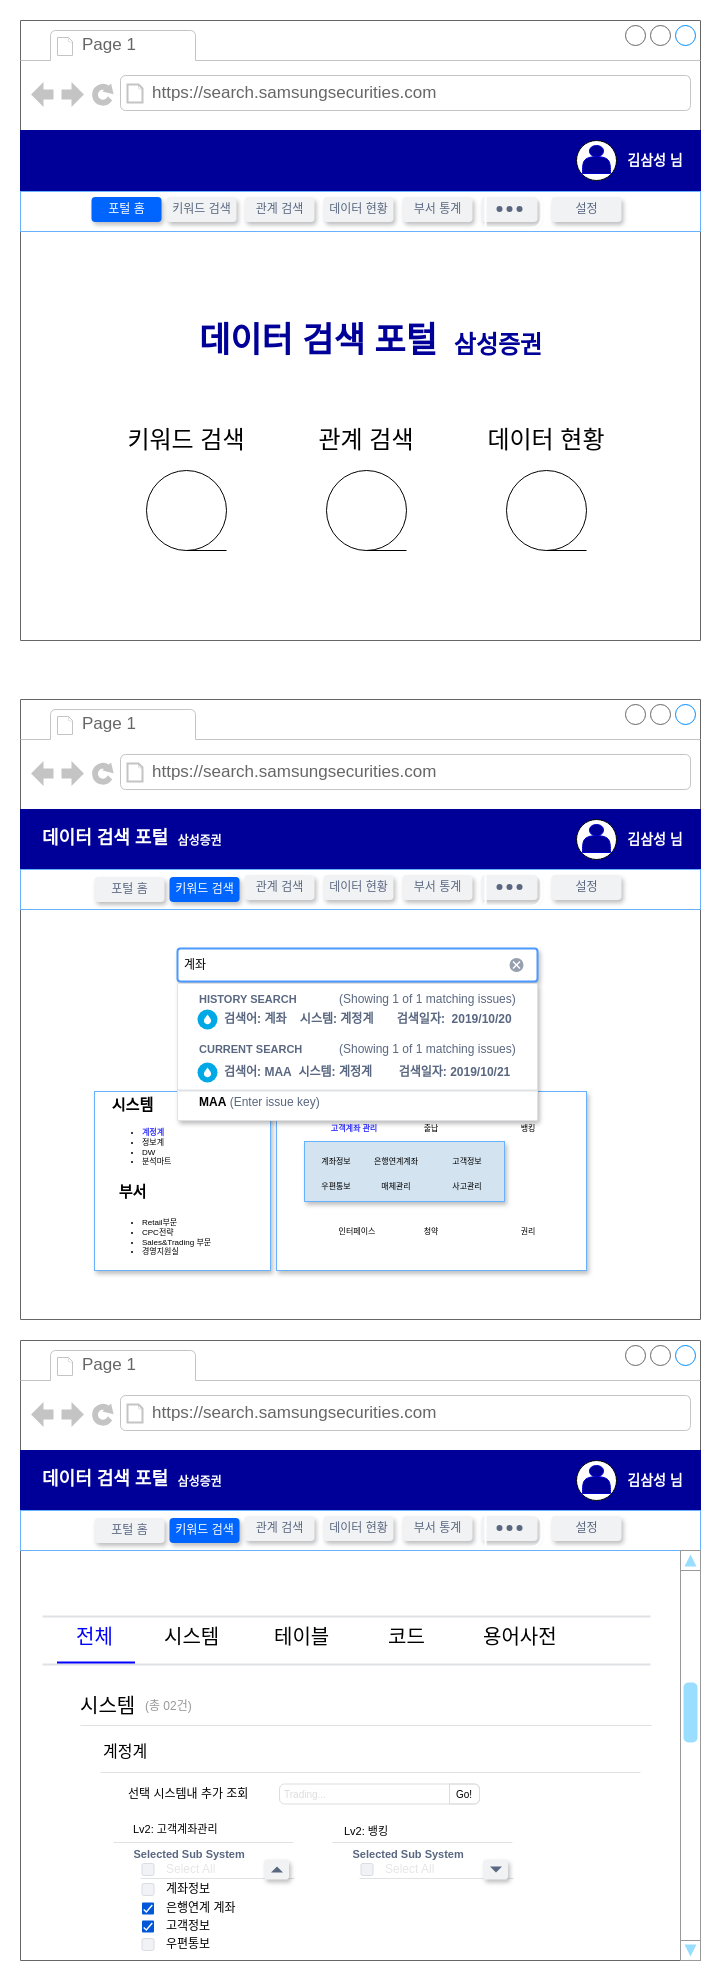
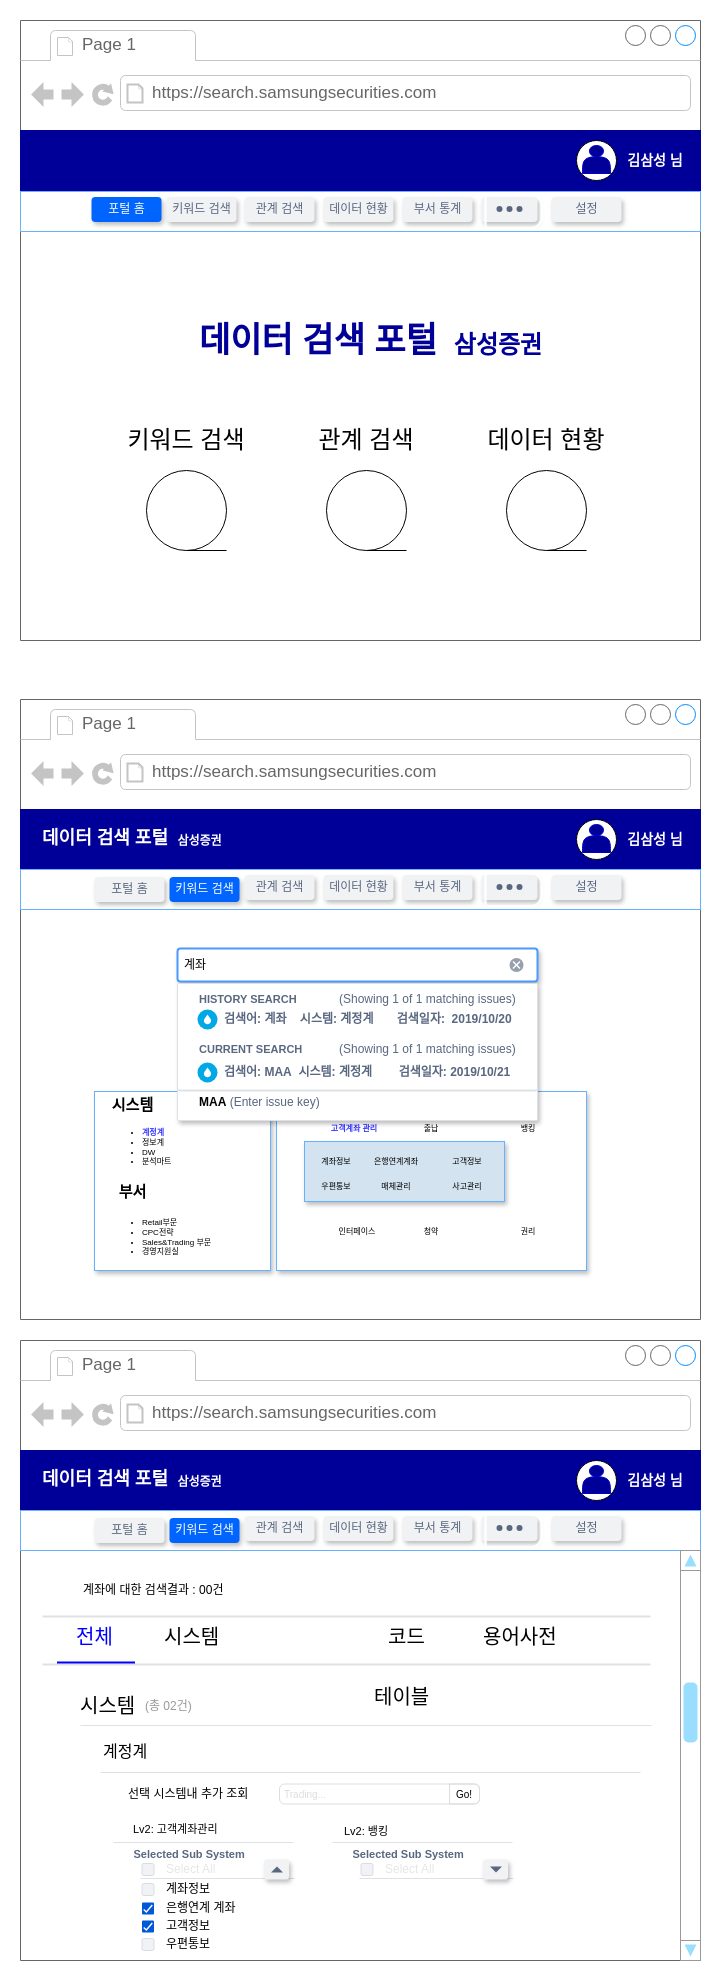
none -> (197, 1591)
(311, 1637) -> (411, 1697)
